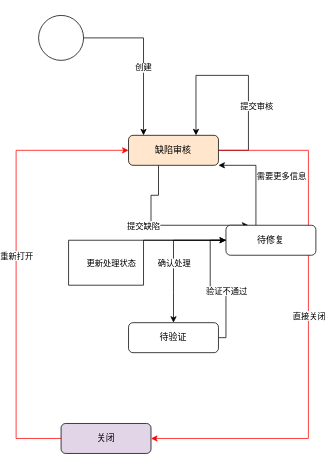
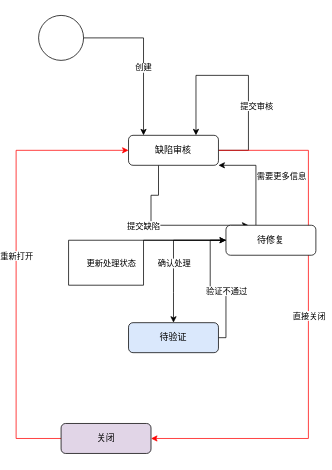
(174, 150) -> (174, 150)
(174, 338) -> (174, 338)
